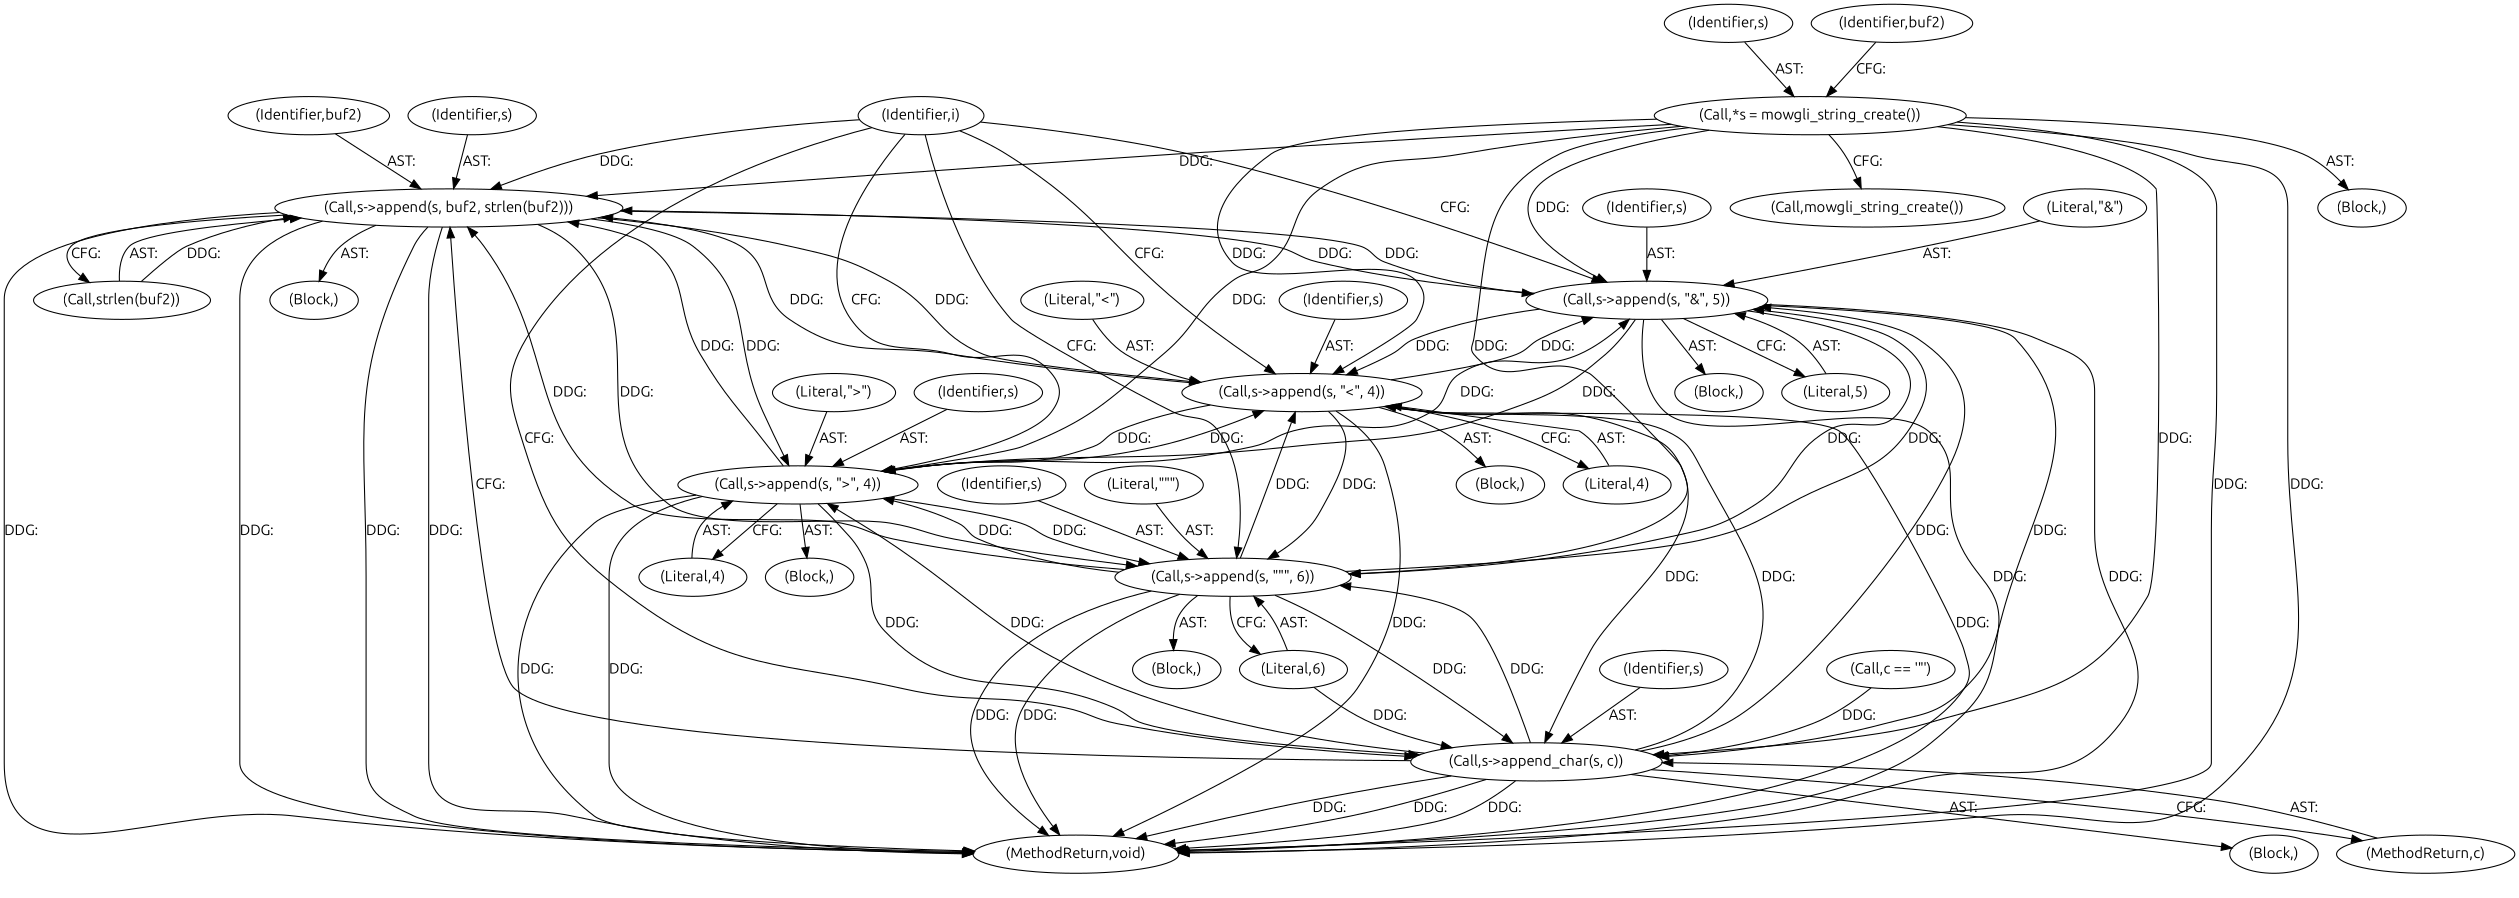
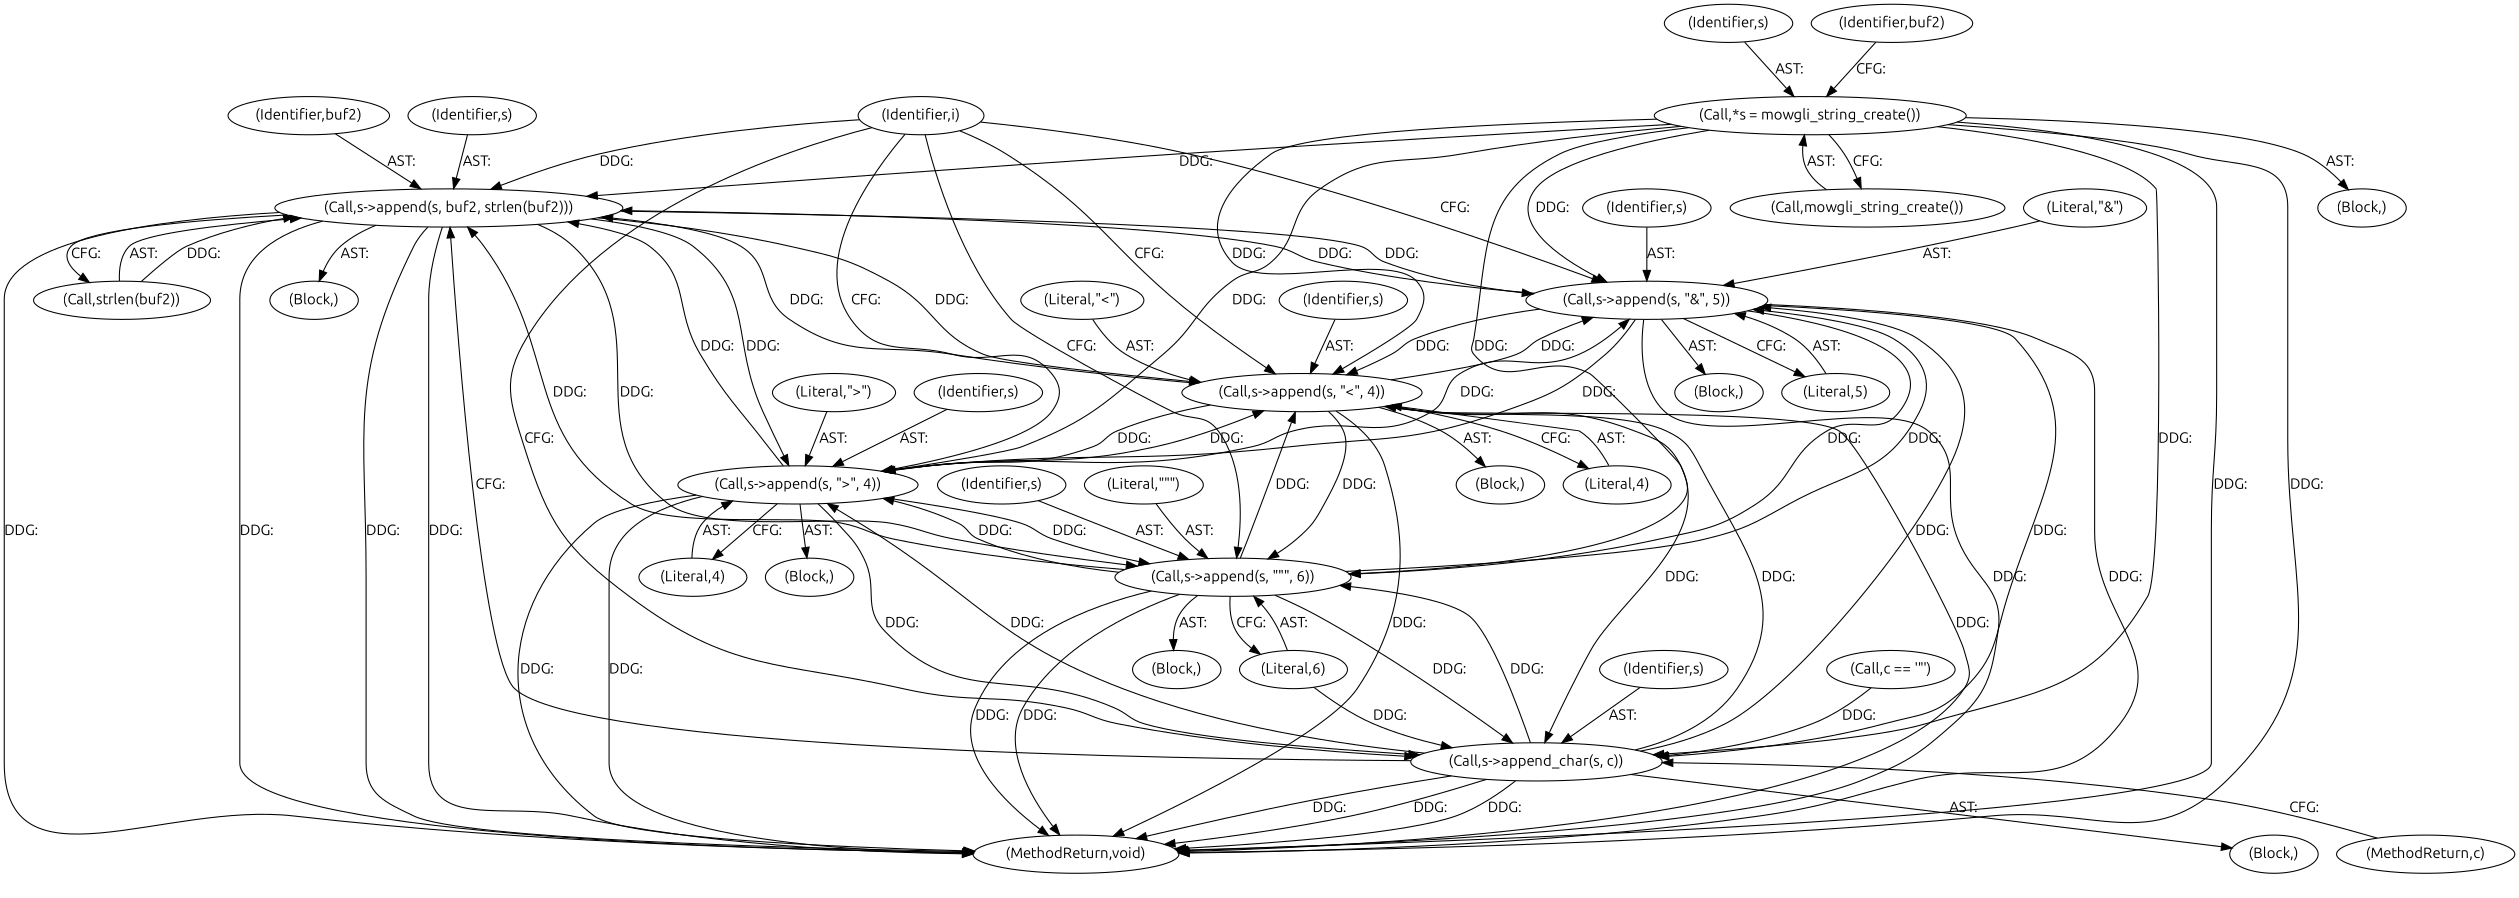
none -> (1808, 171)
(2002, 797) -> none
(2306, 808) -> (2306, 808)
